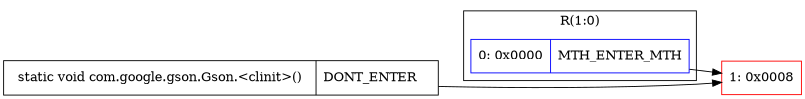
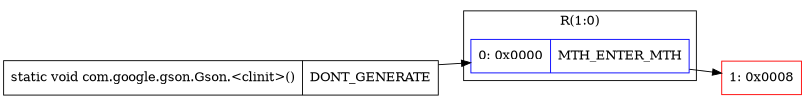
(370, 77) -> (370, 77)
(576, 87) -> (450, 64)
